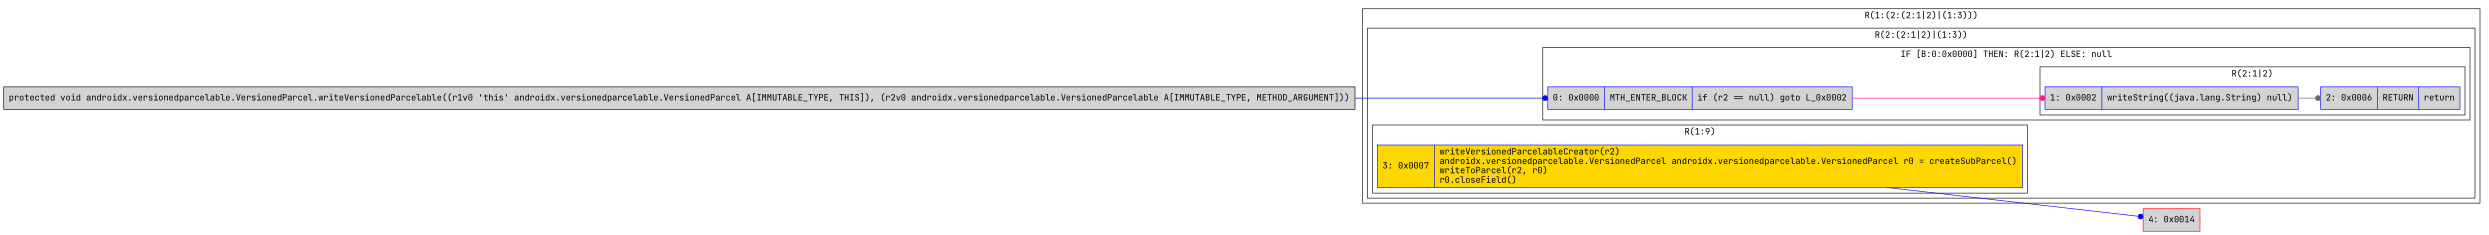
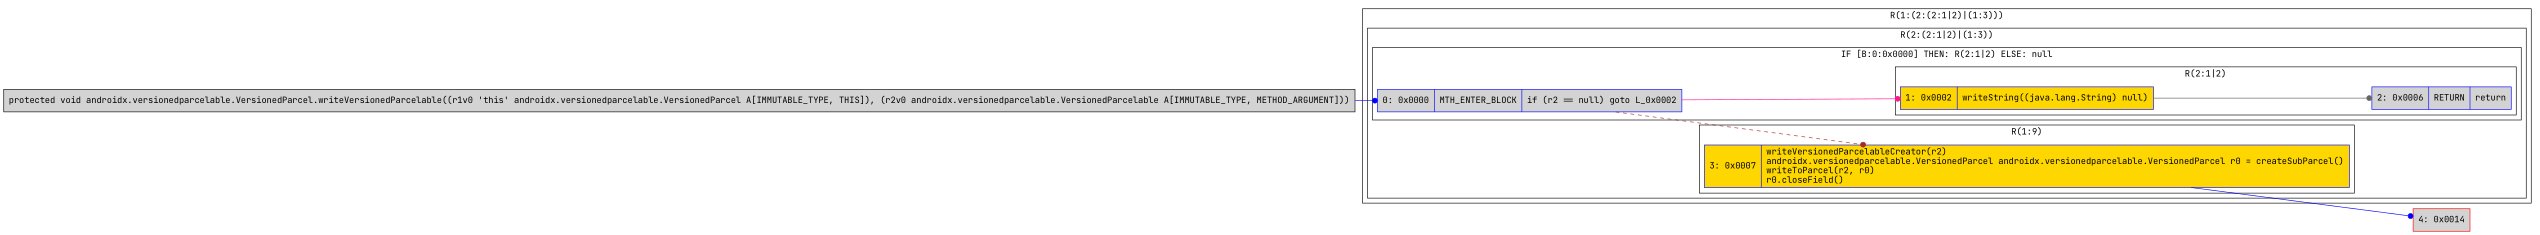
(2172, 98) -> (2027, 98)
none -> (1744, 129)
